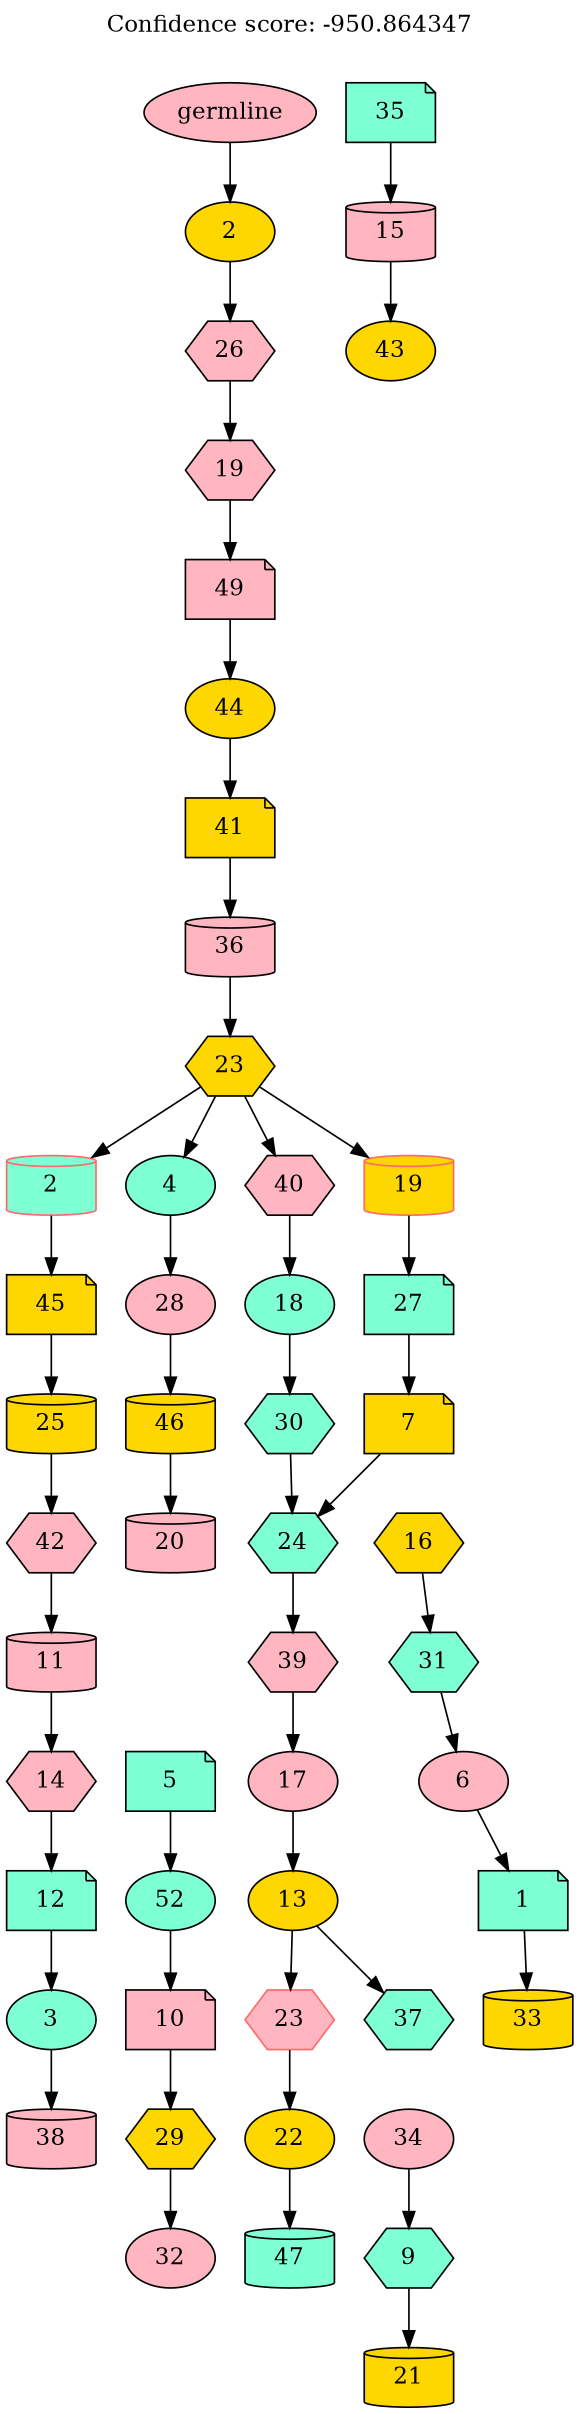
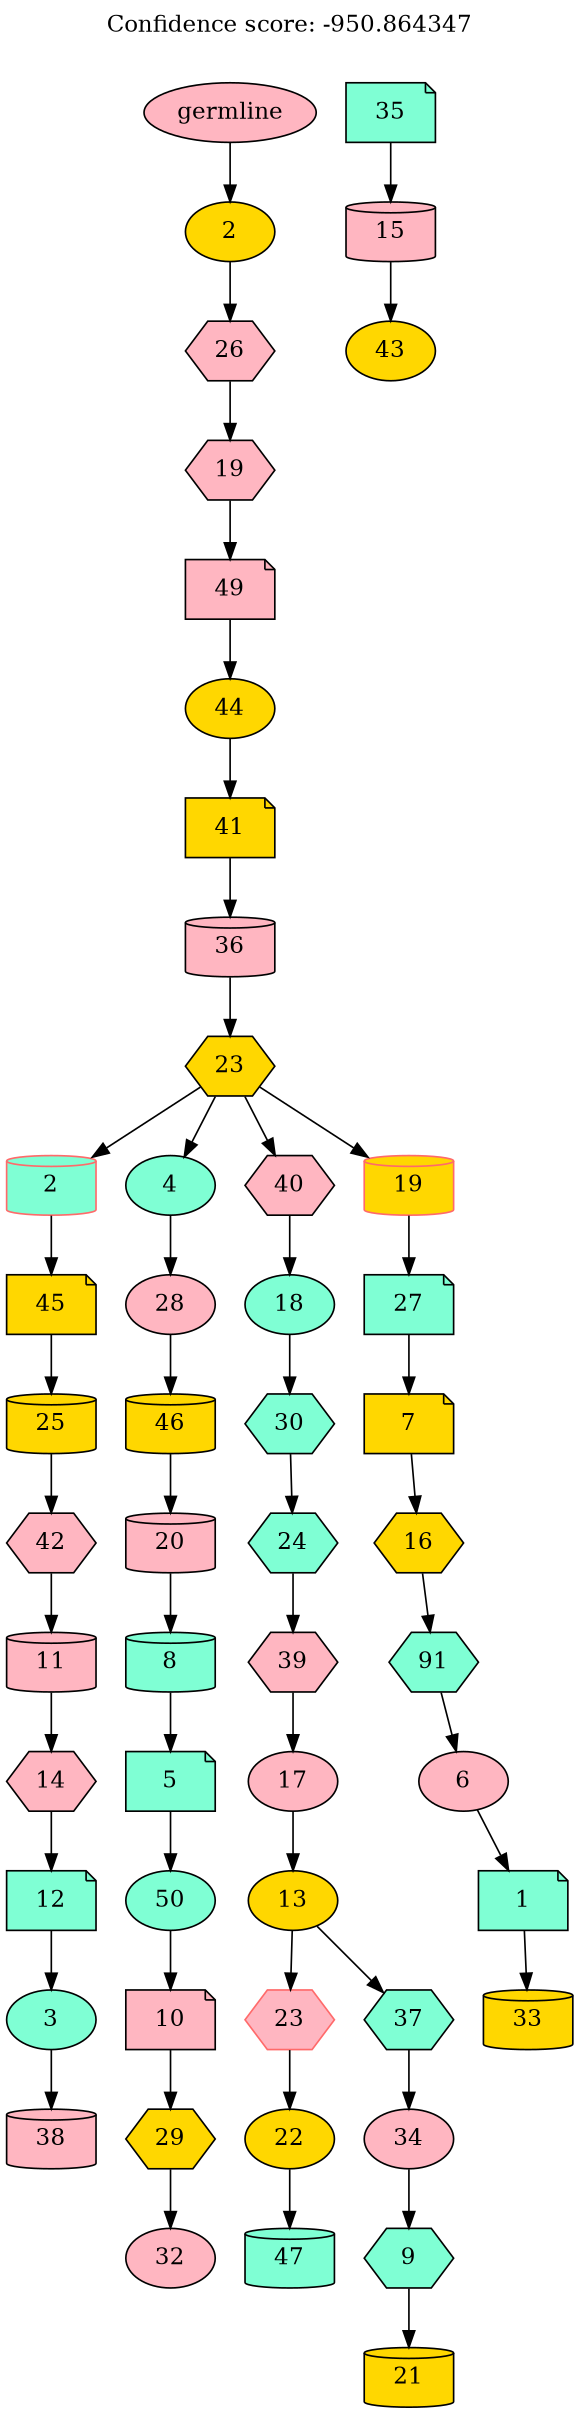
(355, 1479) -> (413, 1475)
none -> (171, 1662)
(434, 1662) -> (434, 1662)
(171, 1901) -> (171, 1901)
none -> (409, 2071)
